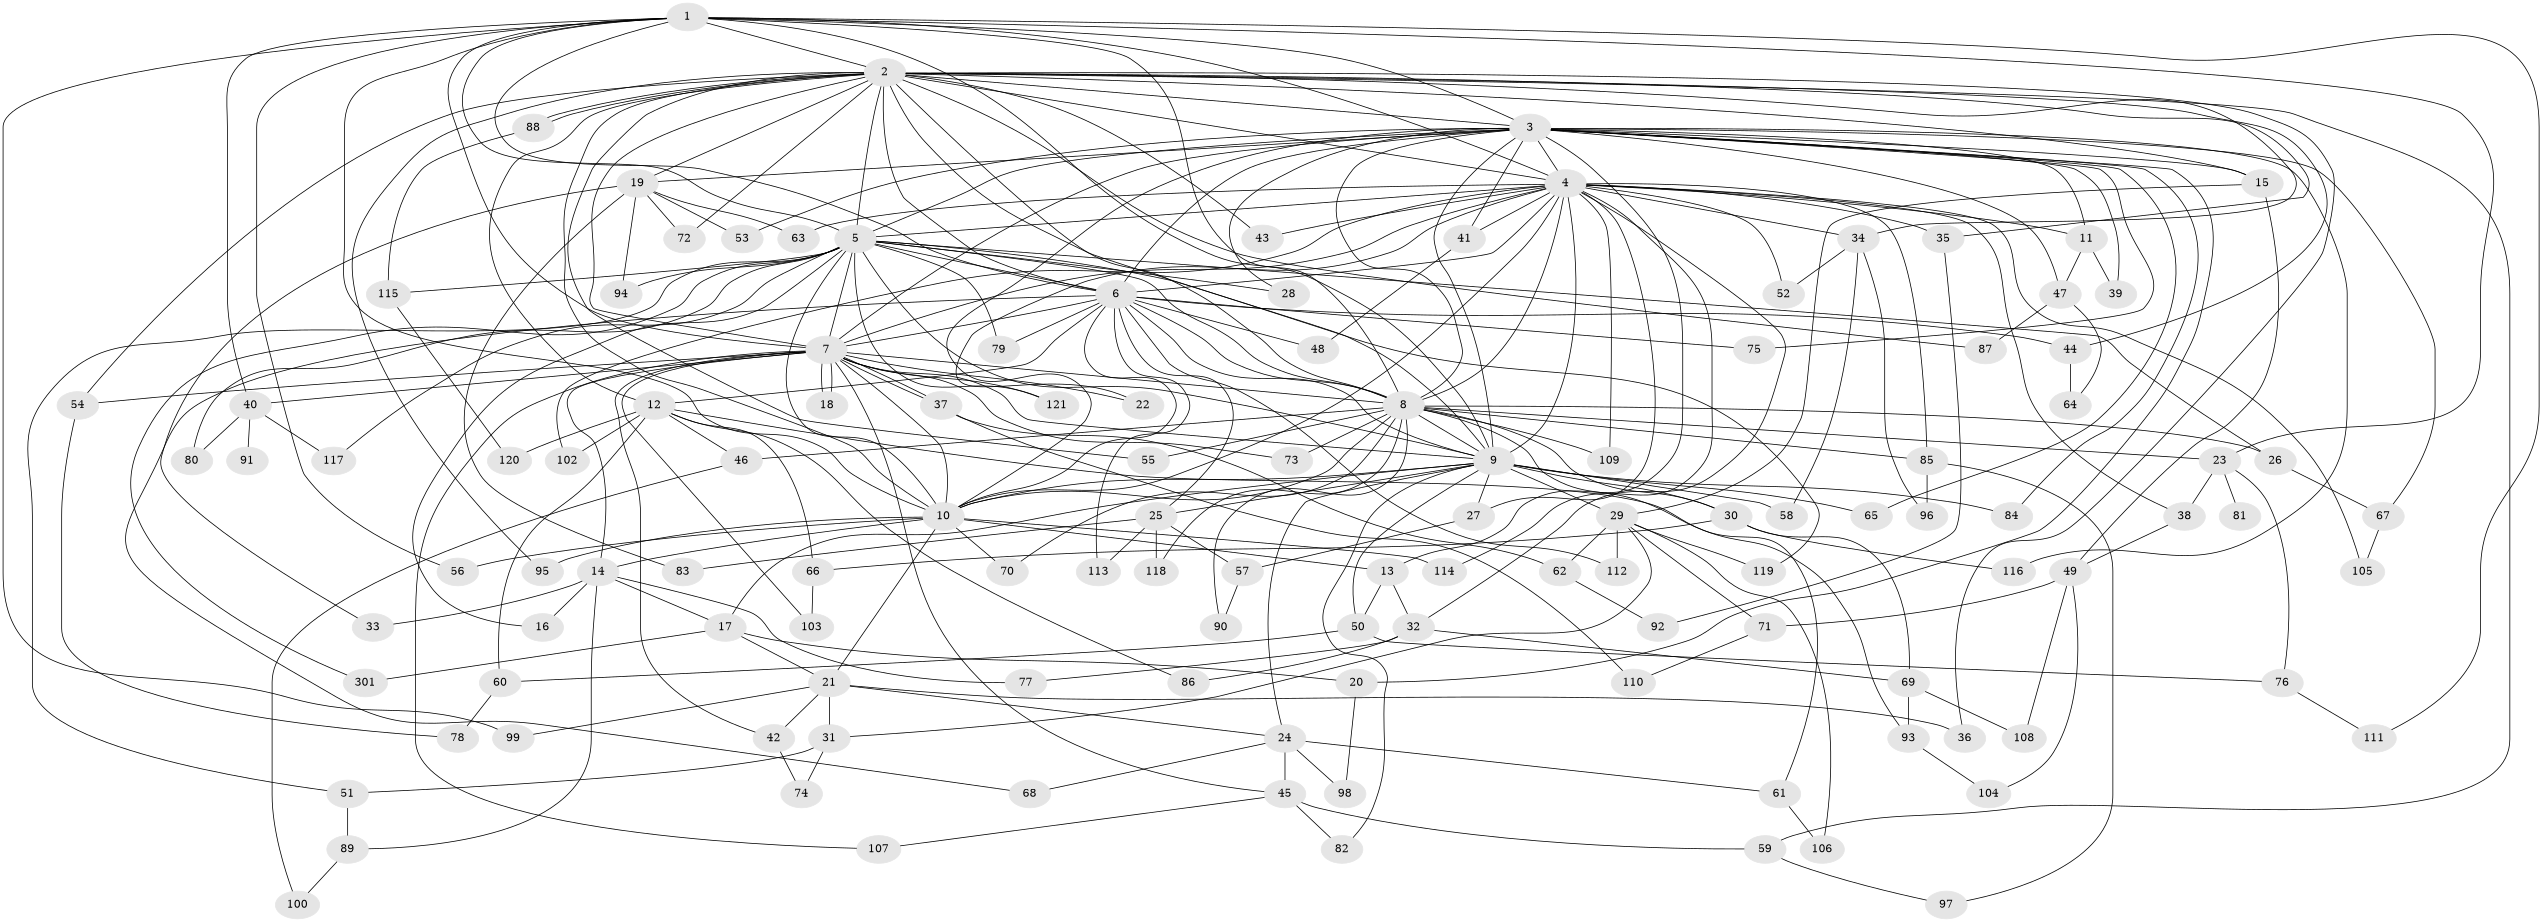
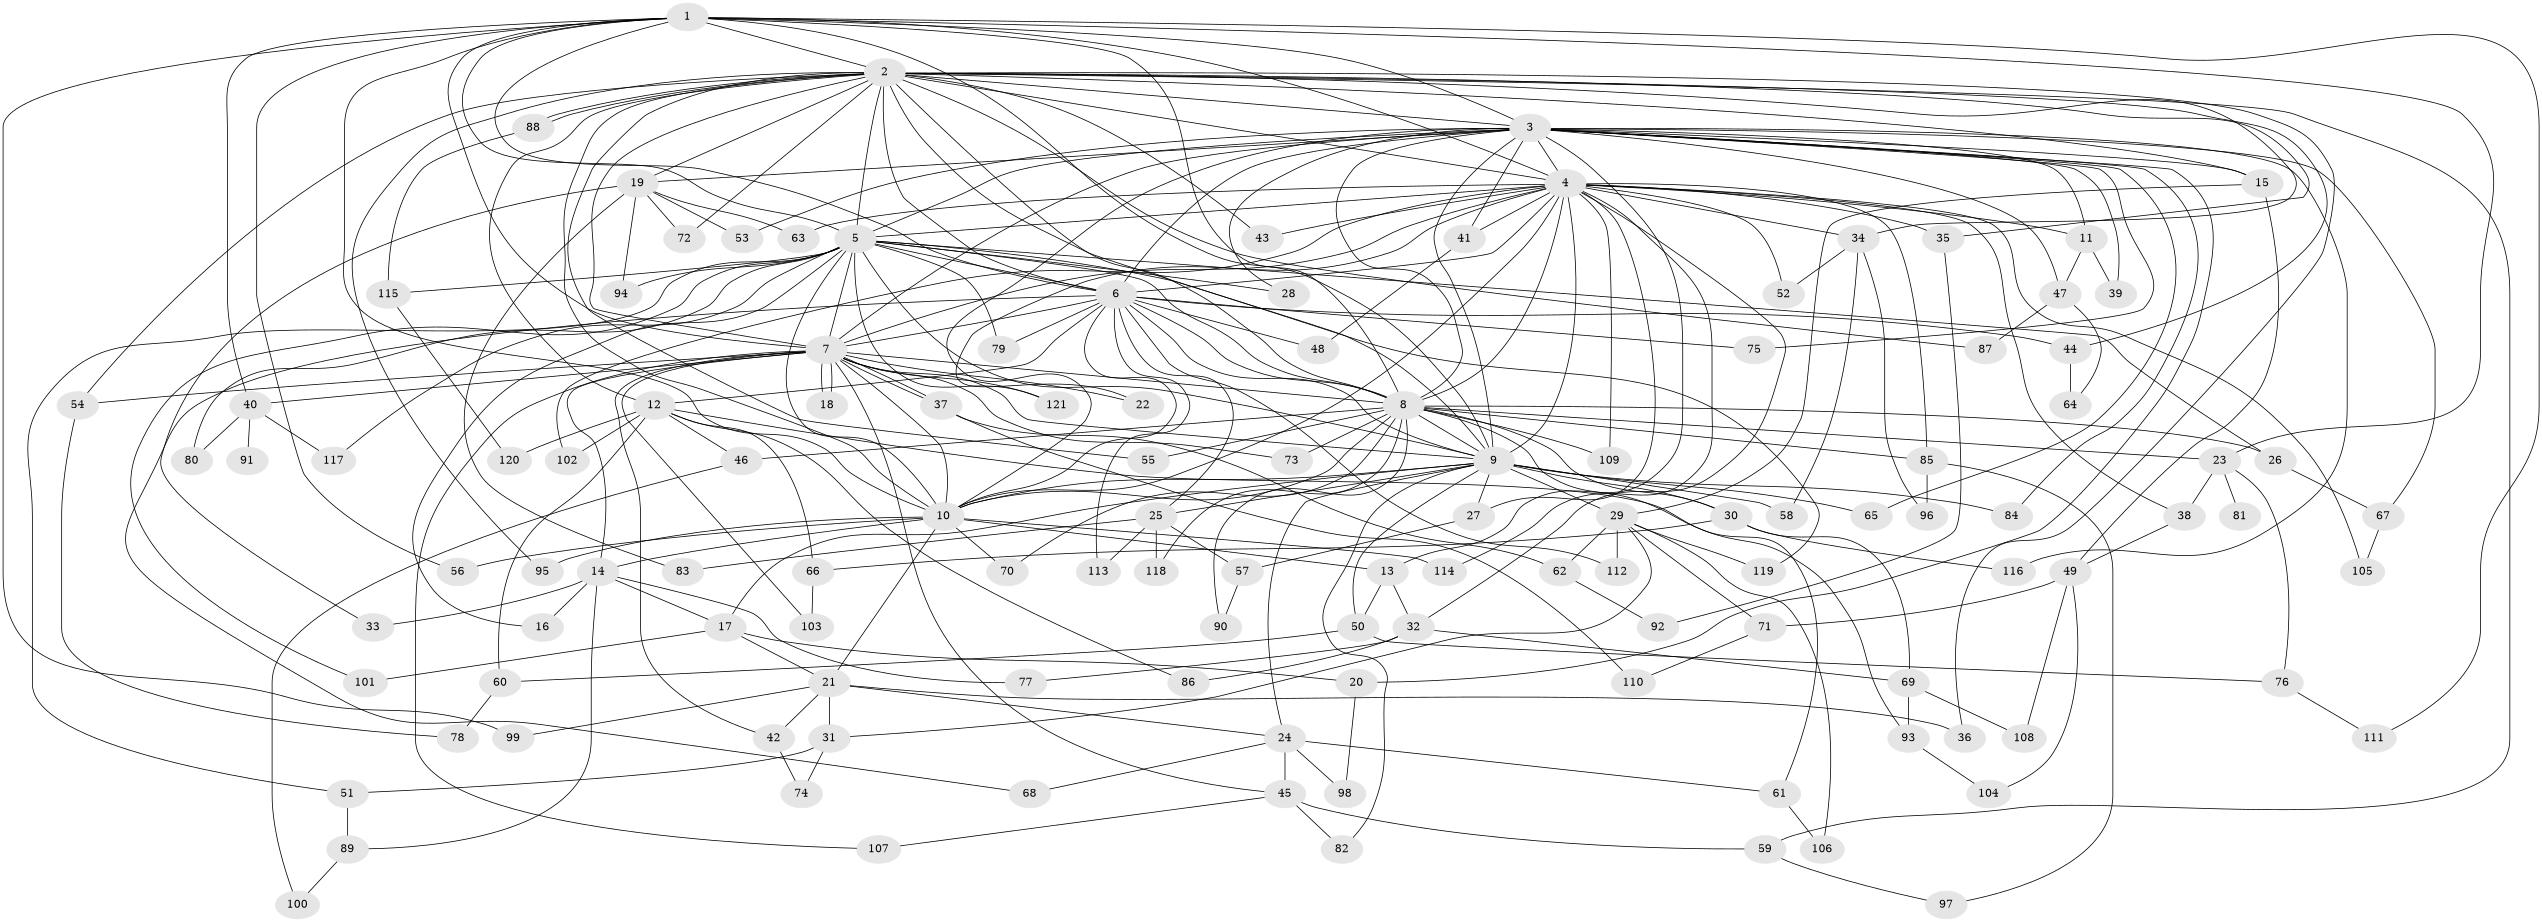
(365, 683) -> (365, 683)
